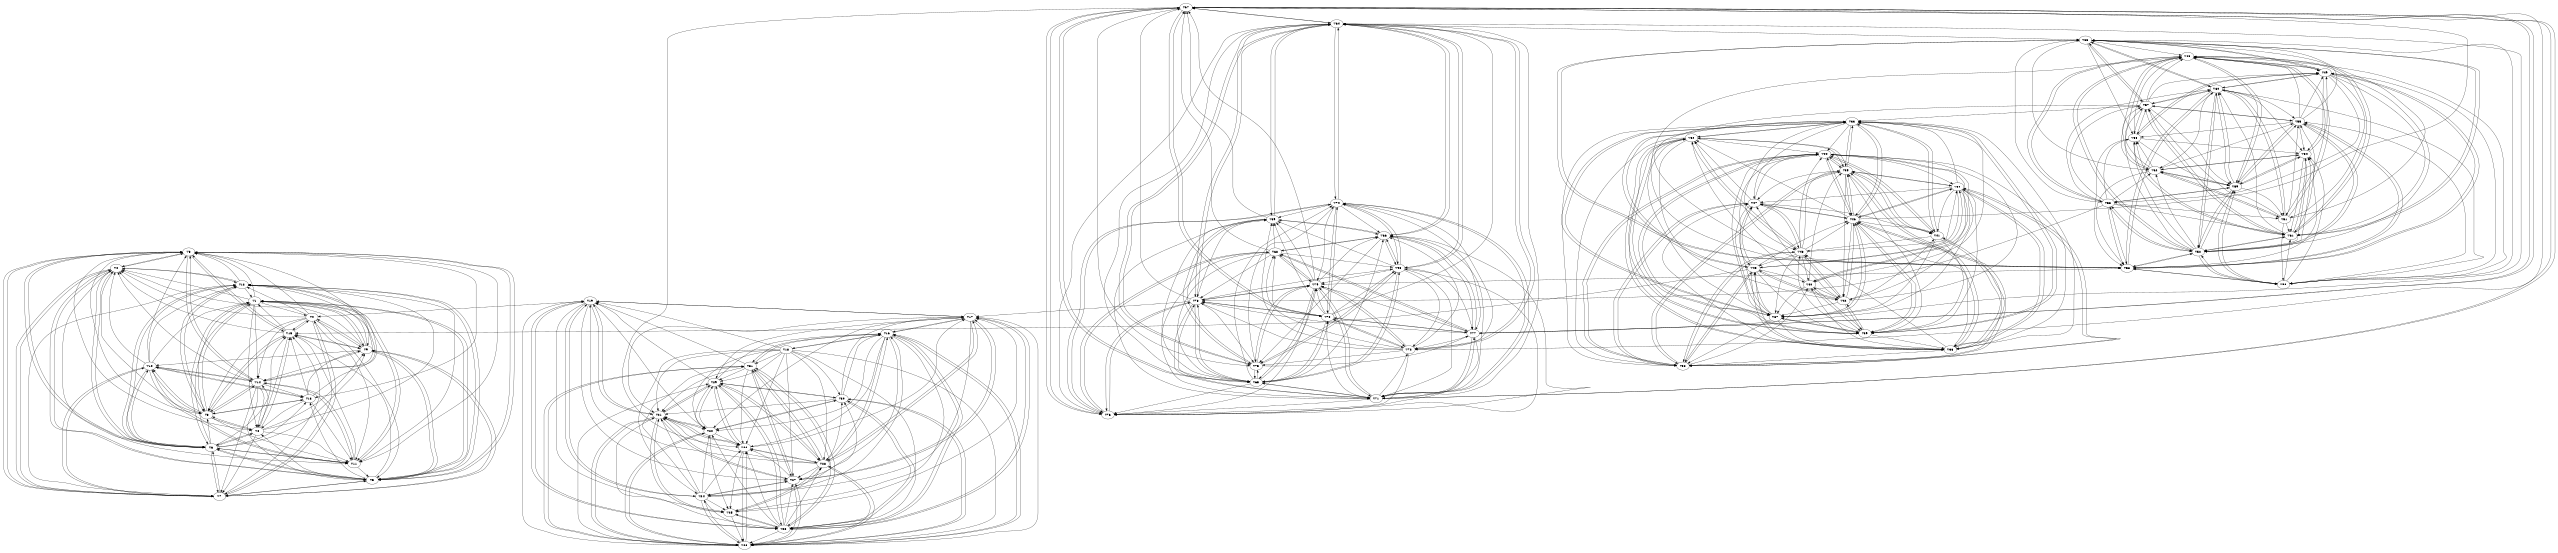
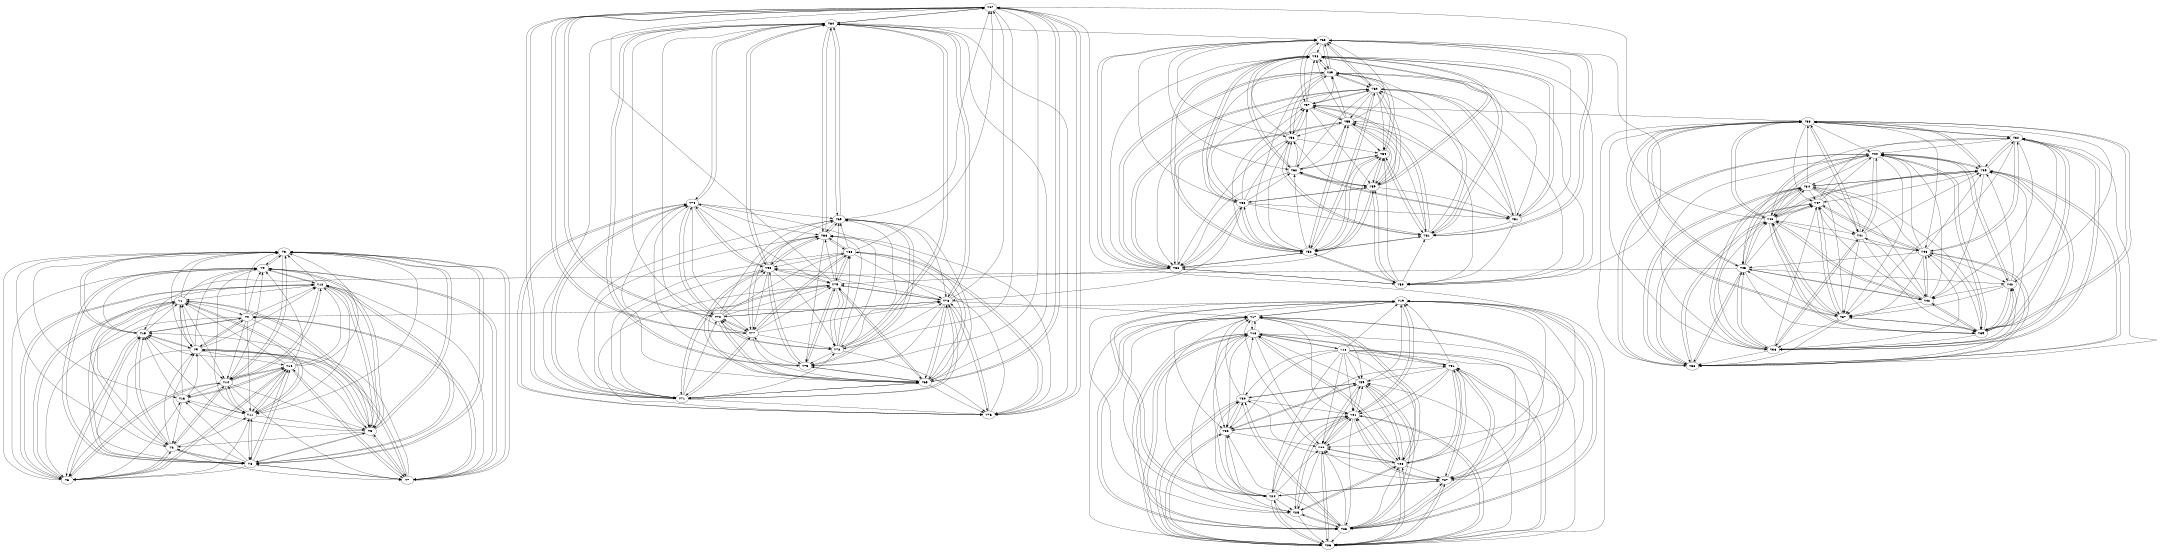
(1888, 206) -> none
(1386, 404) -> (827, 376)
(259, 406) -> (127, 400)
